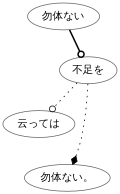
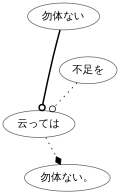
(75, 41) -> (51, 67)
(85, 120) -> (51, 147)
